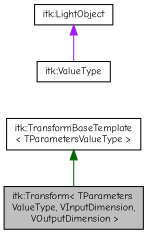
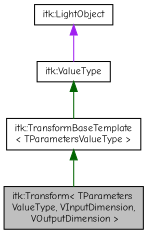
none -> (74, 105)
